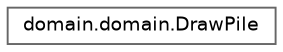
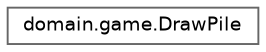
(142, 26) -> (133, 26)
